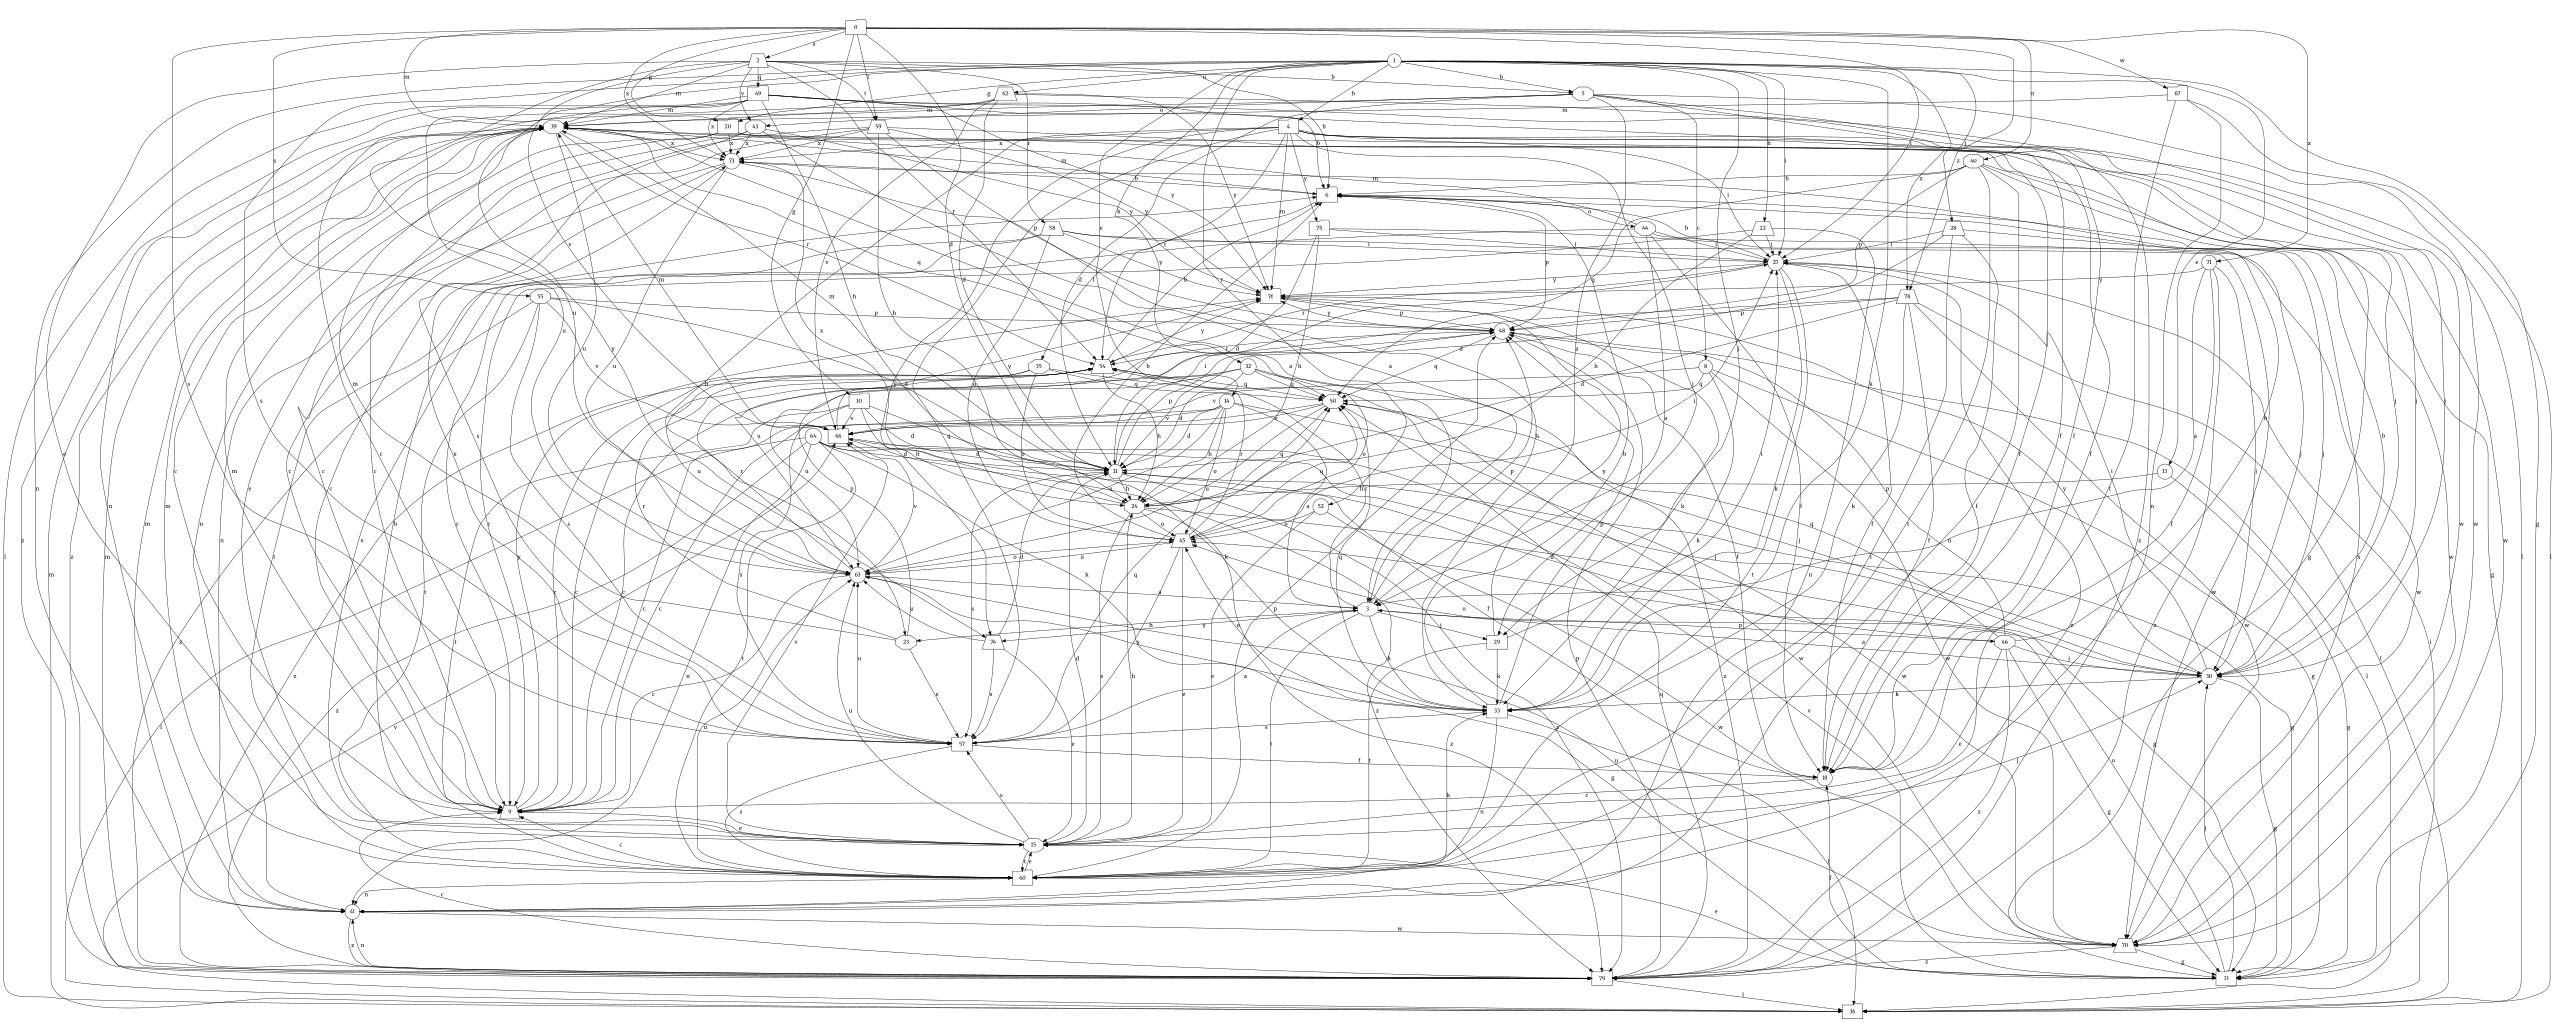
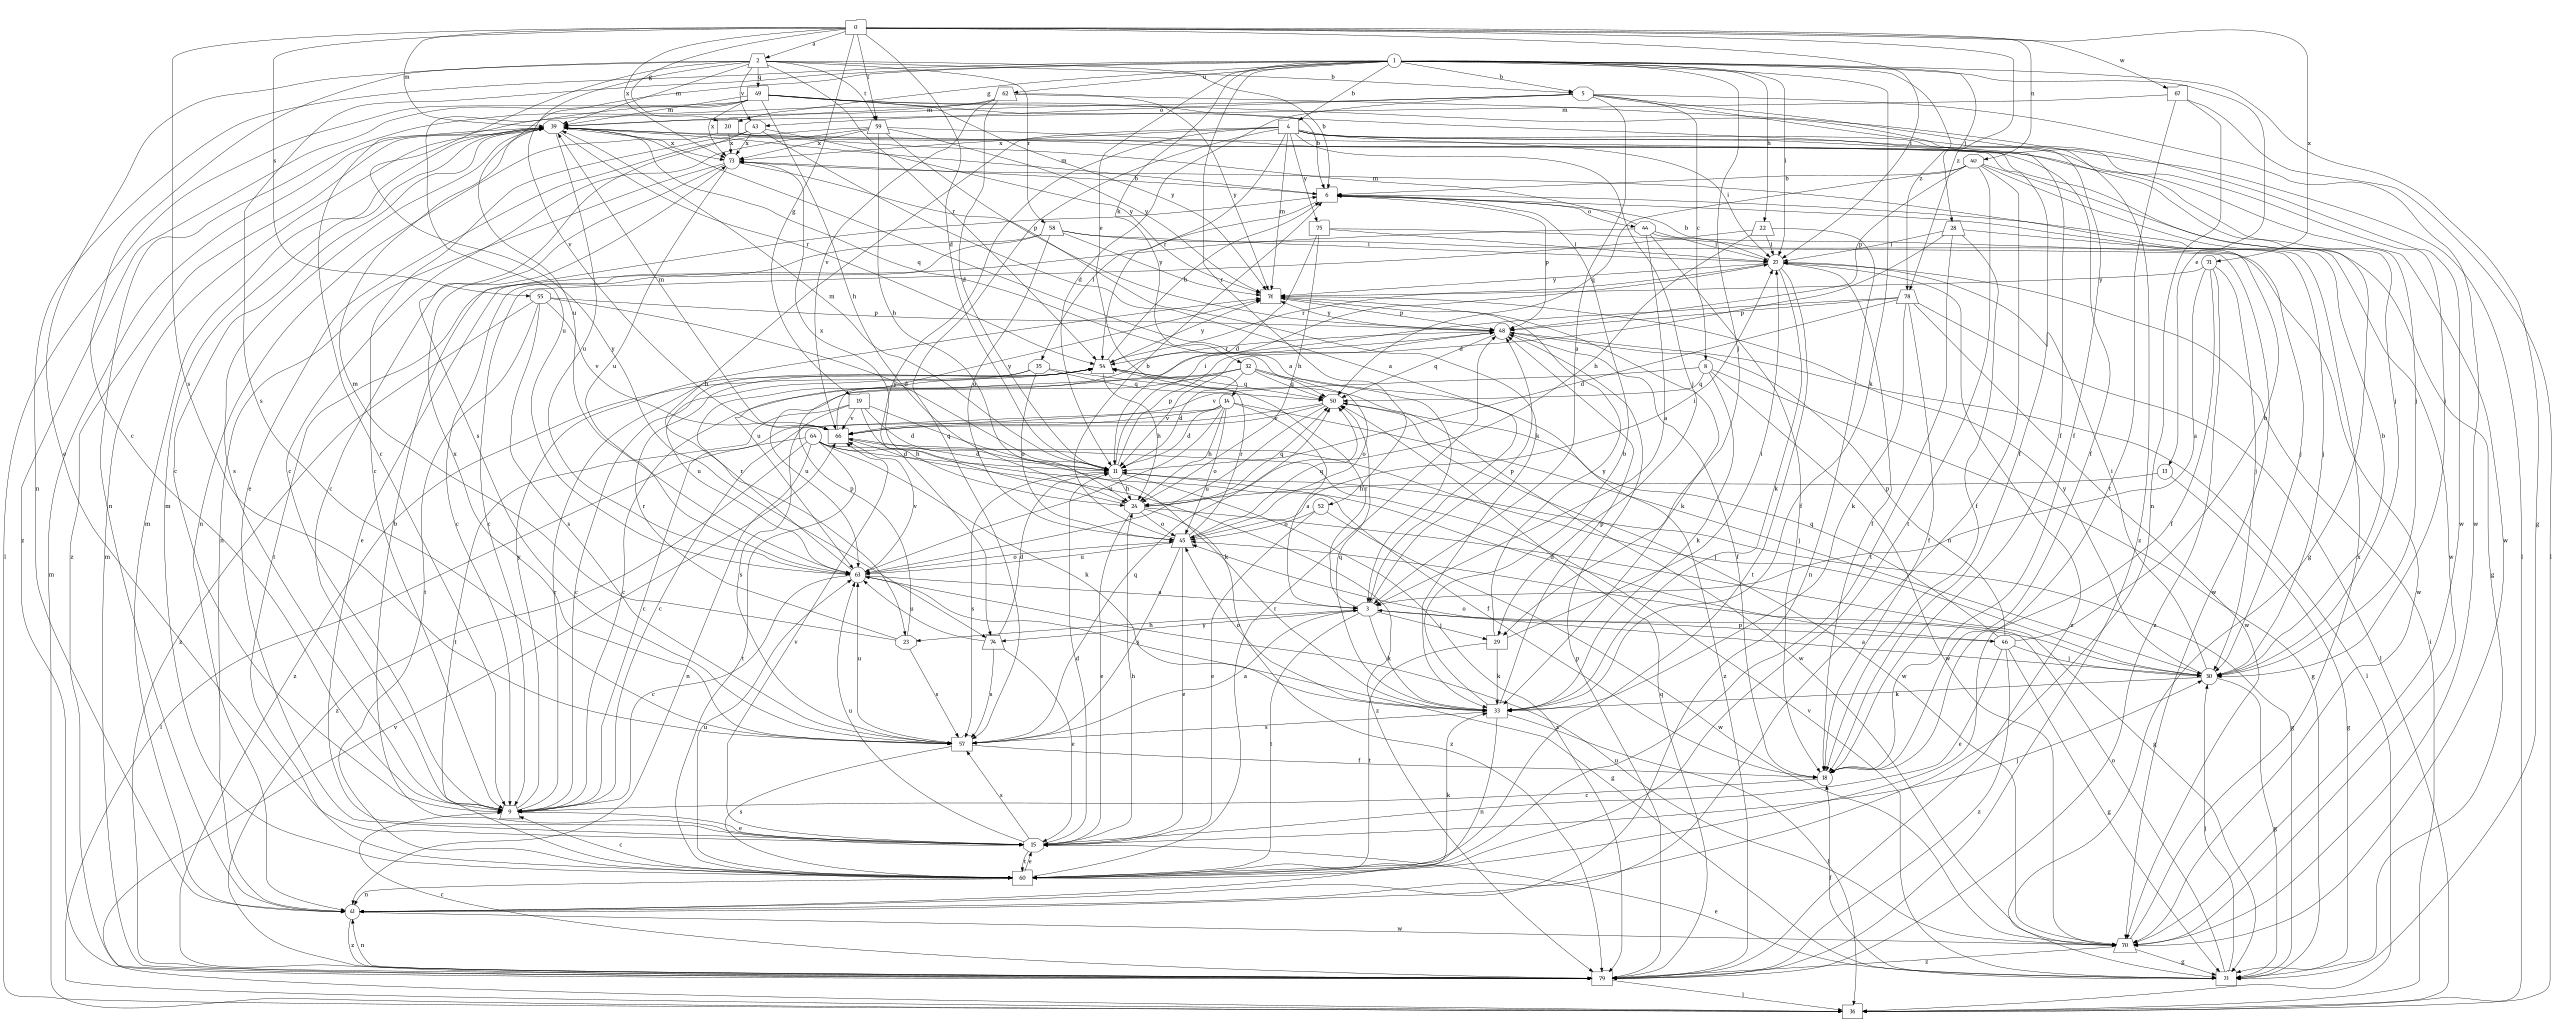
(317, 394) -> (121, 244)
(859, 401) -> (859, 401)
(235, 472) -> (235, 472)
(1275, 609) -> (1275, 609)
